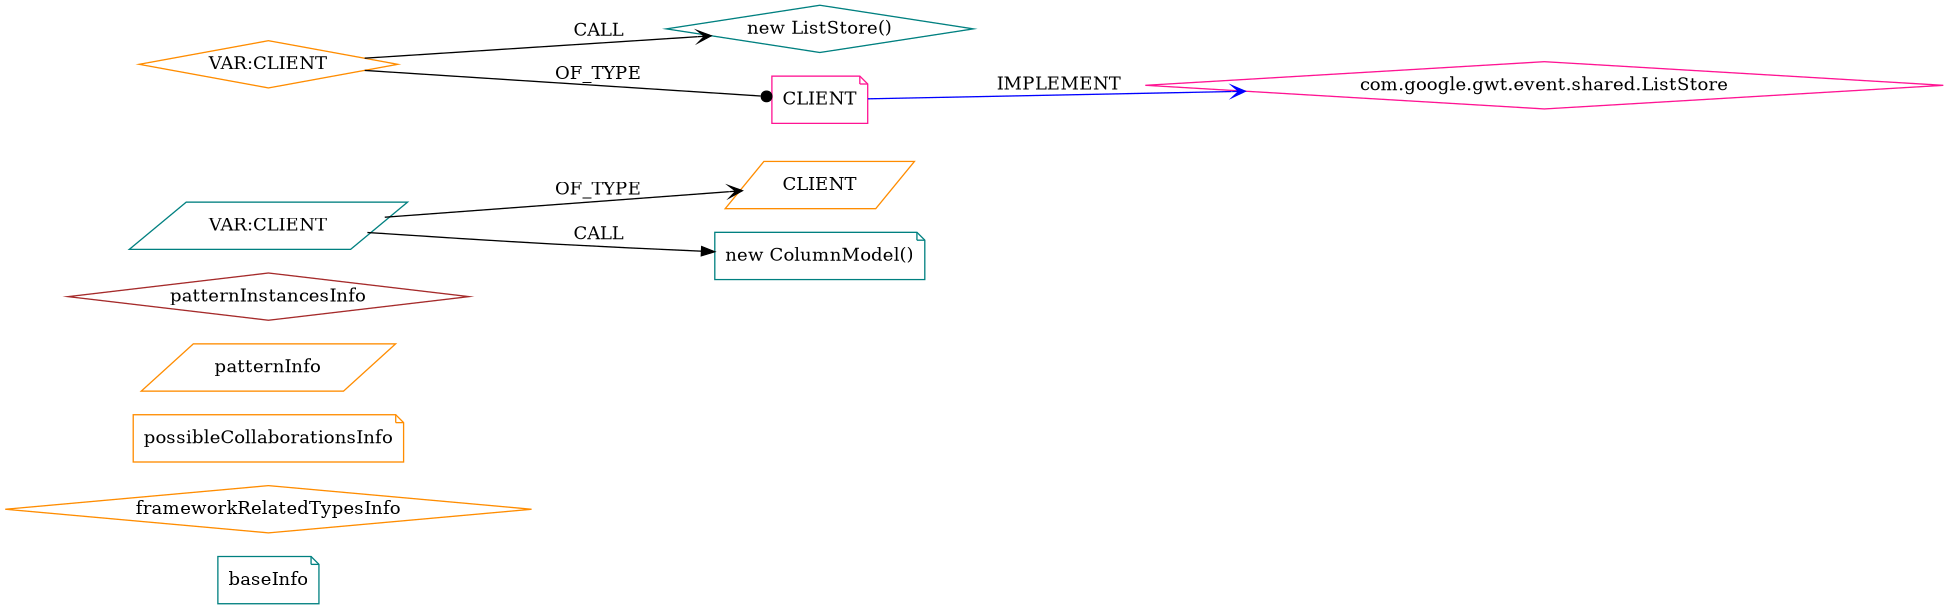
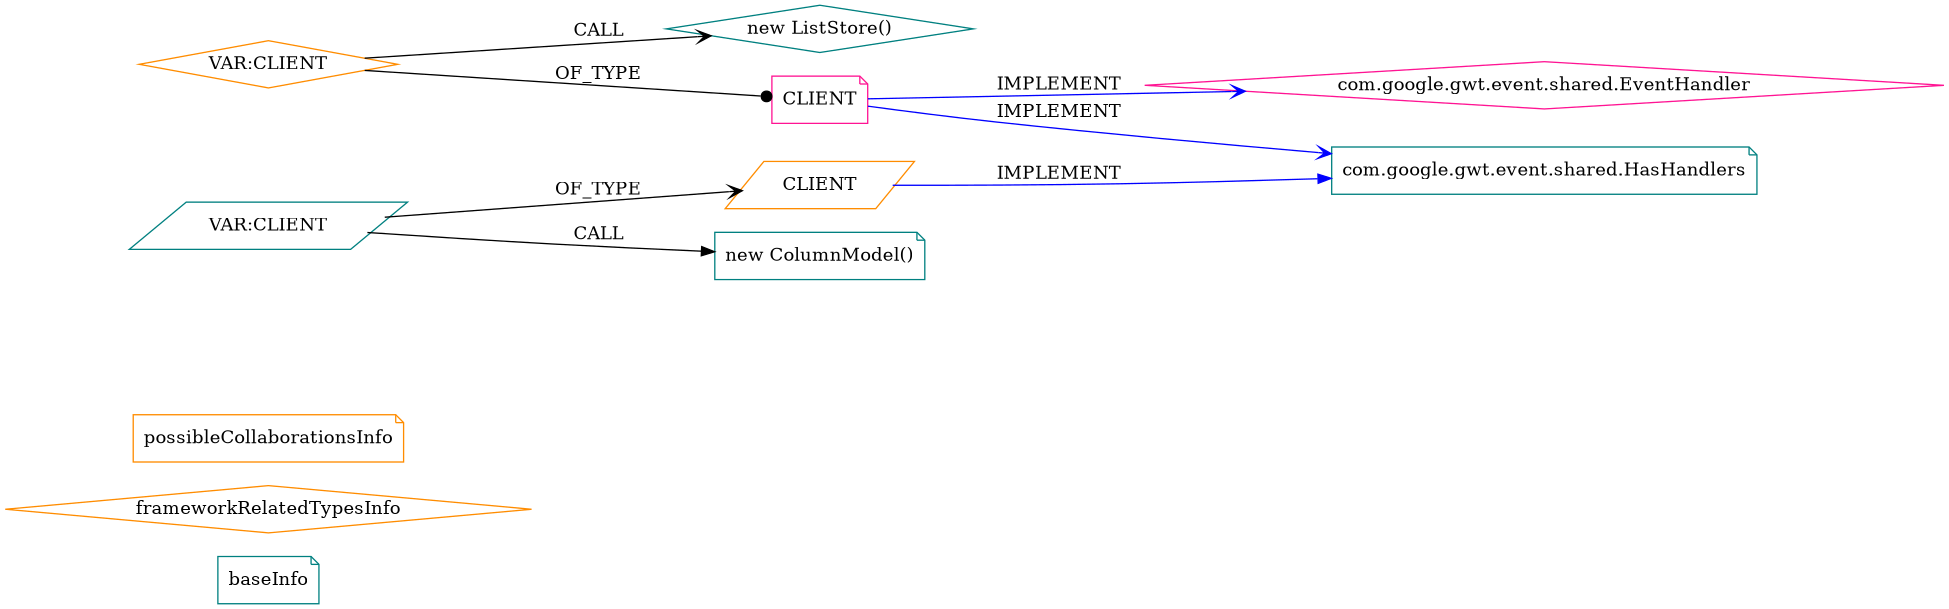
(1544, 85) -> (1544, 85)
none -> (1544, 171)
(268, 297) -> none
(268, 368) -> none
